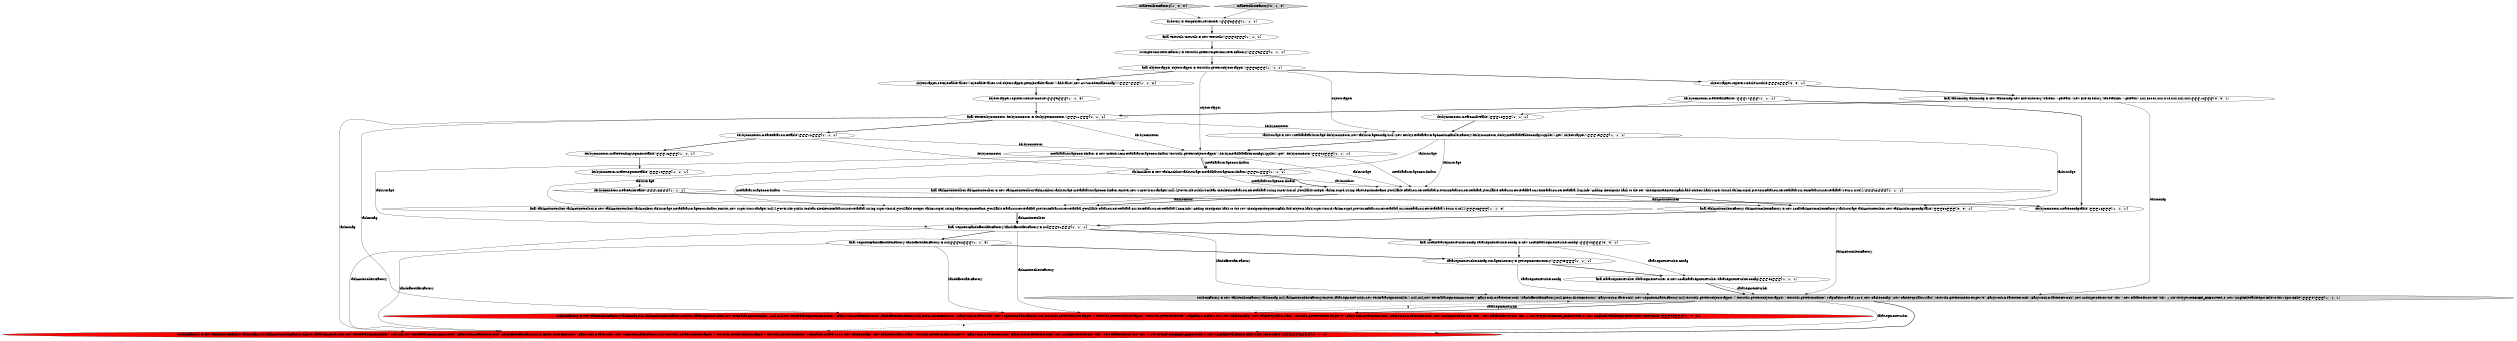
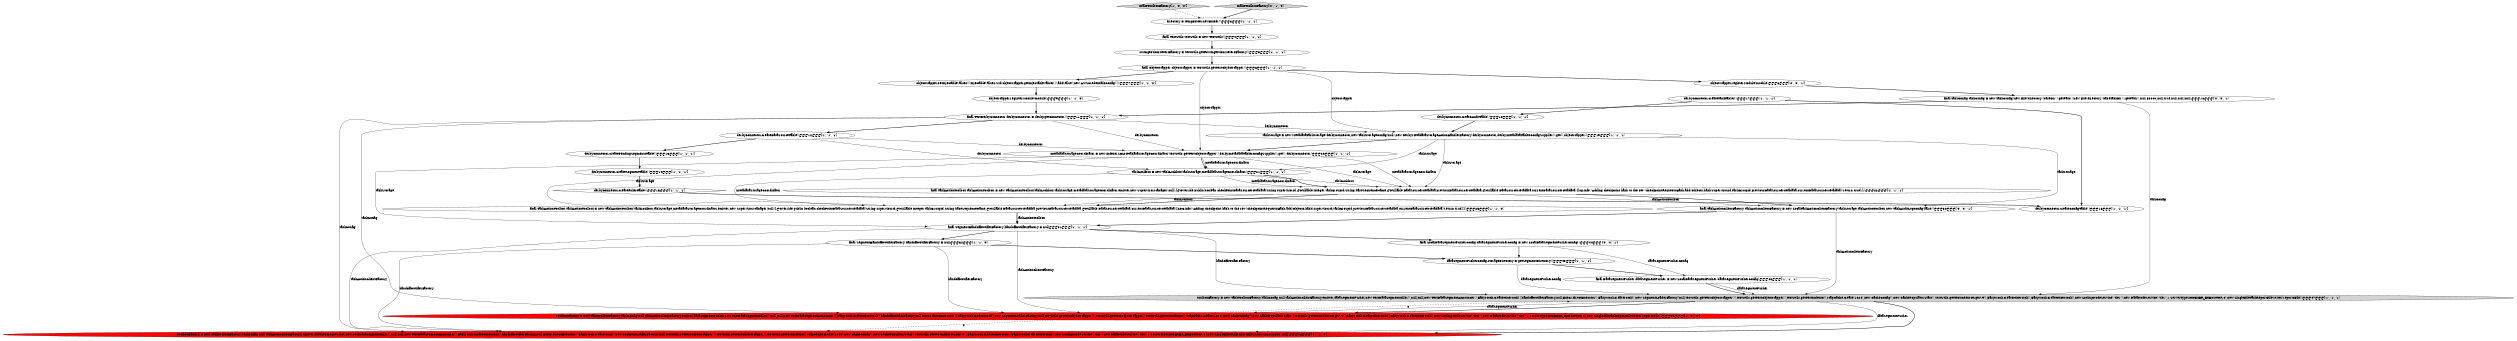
(1239, 13) -> (1239, 13)
(1594, 109) -> (1594, 109)
(640, 181) -> (640, 181)
